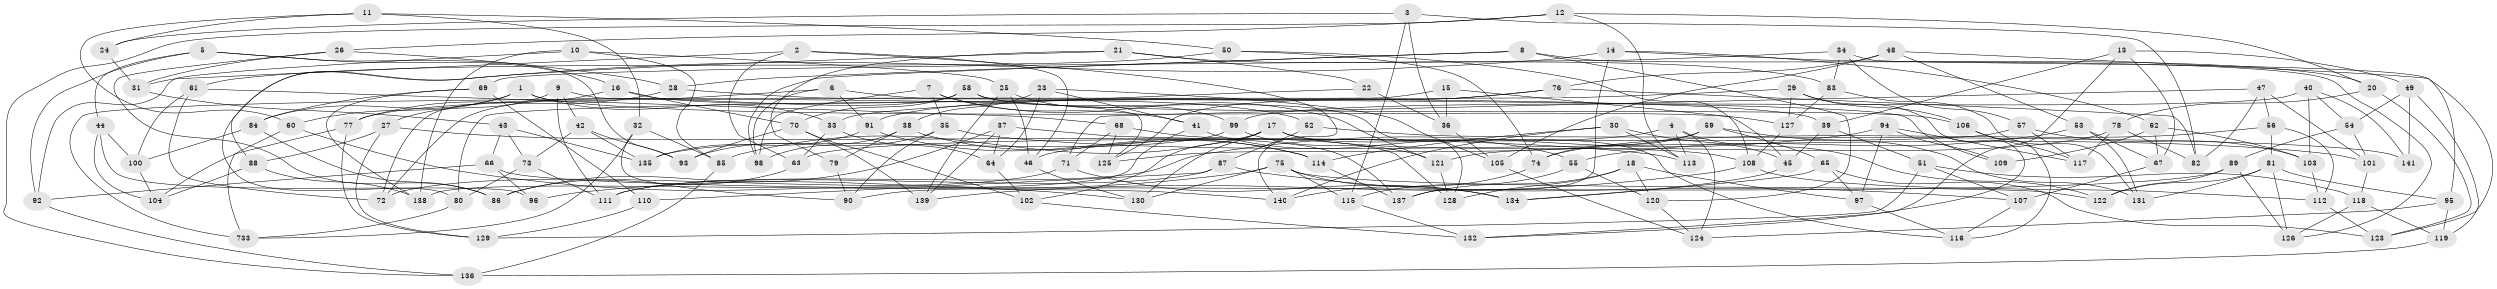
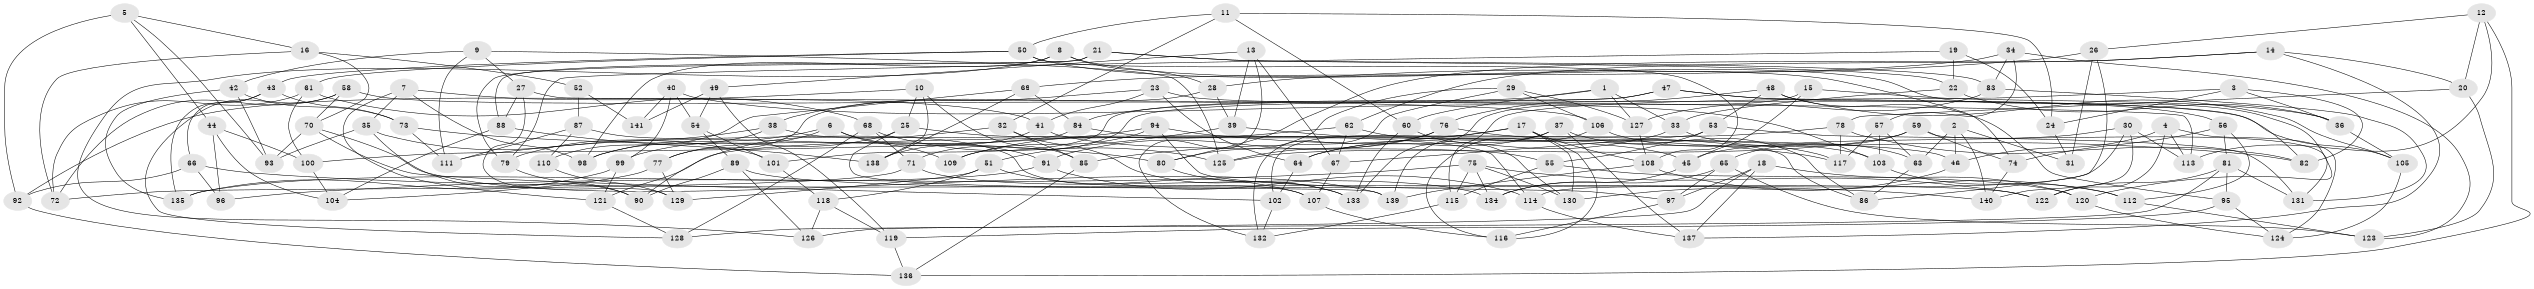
none -> (1954, 51)
(319, 111) -> (645, 59)
(244, 239) -> (1354, 201)
